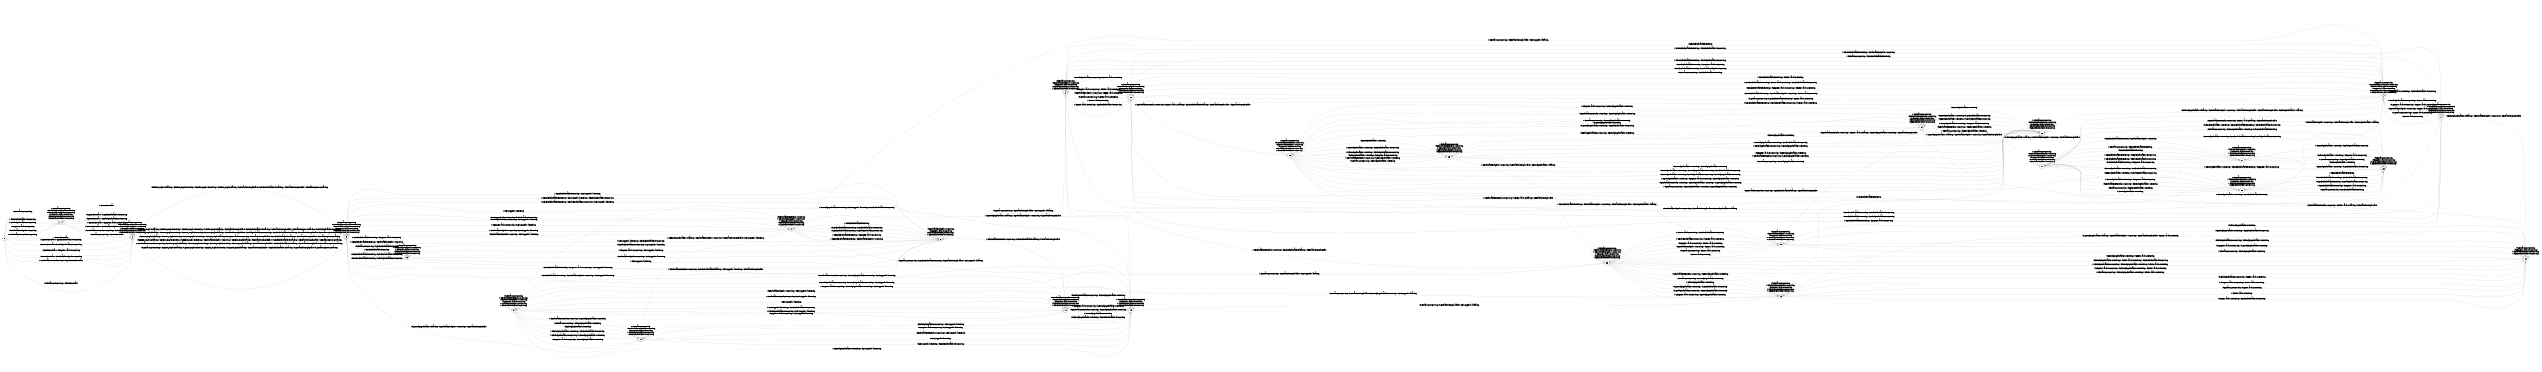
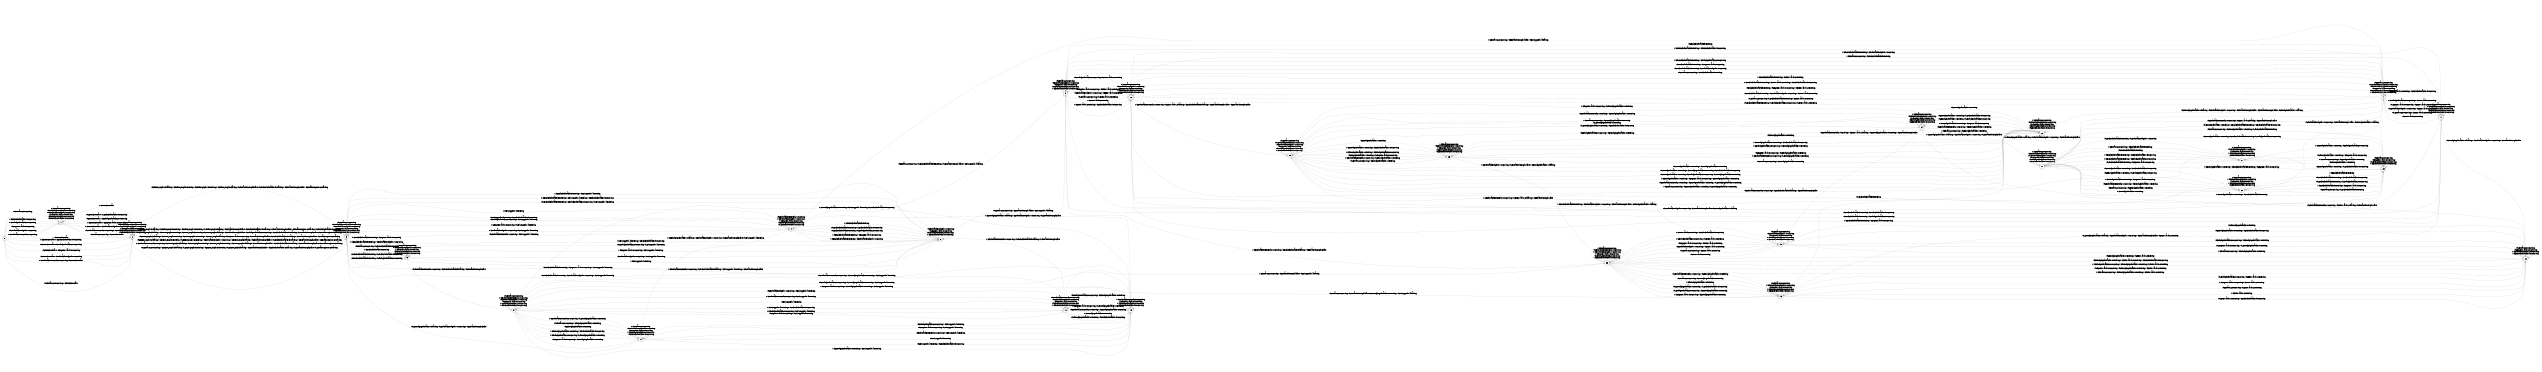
(2523, 156) -> (2495, 182)
(941, 267) -> (940, 189)
none -> (452, 296)
(1455, 306) -> none
